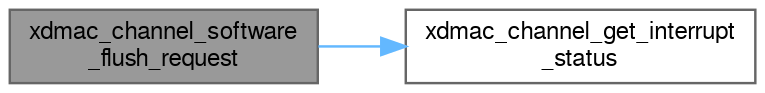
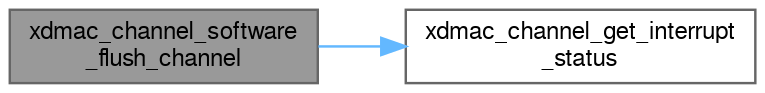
(164, 46) -> (164, 46)
